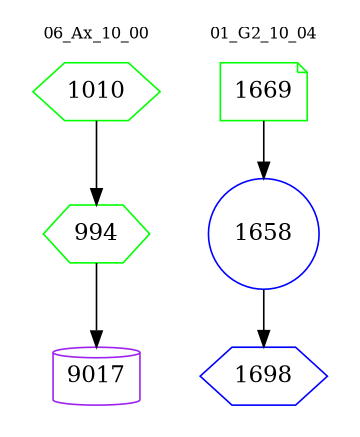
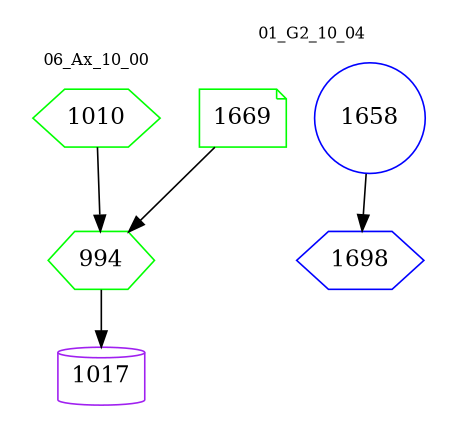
(264, 141) -> (163, 198)
(96, 376) -> (101, 376)
